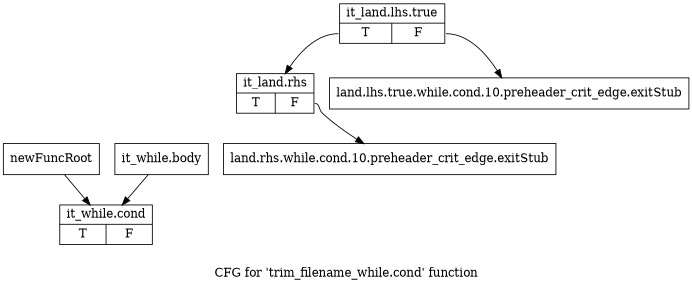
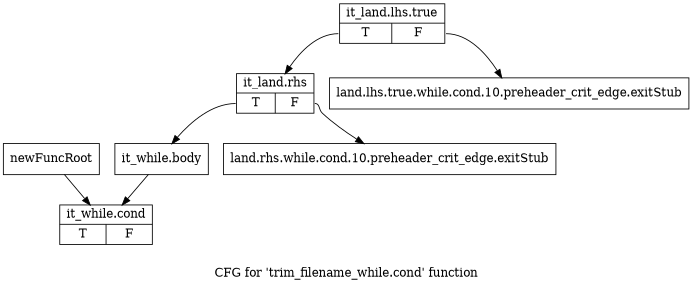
none -> (203, 114)
